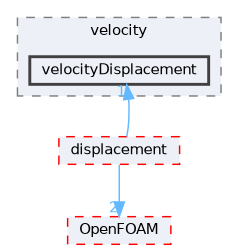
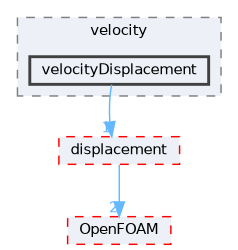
(129, 118) -> (110, 105)
